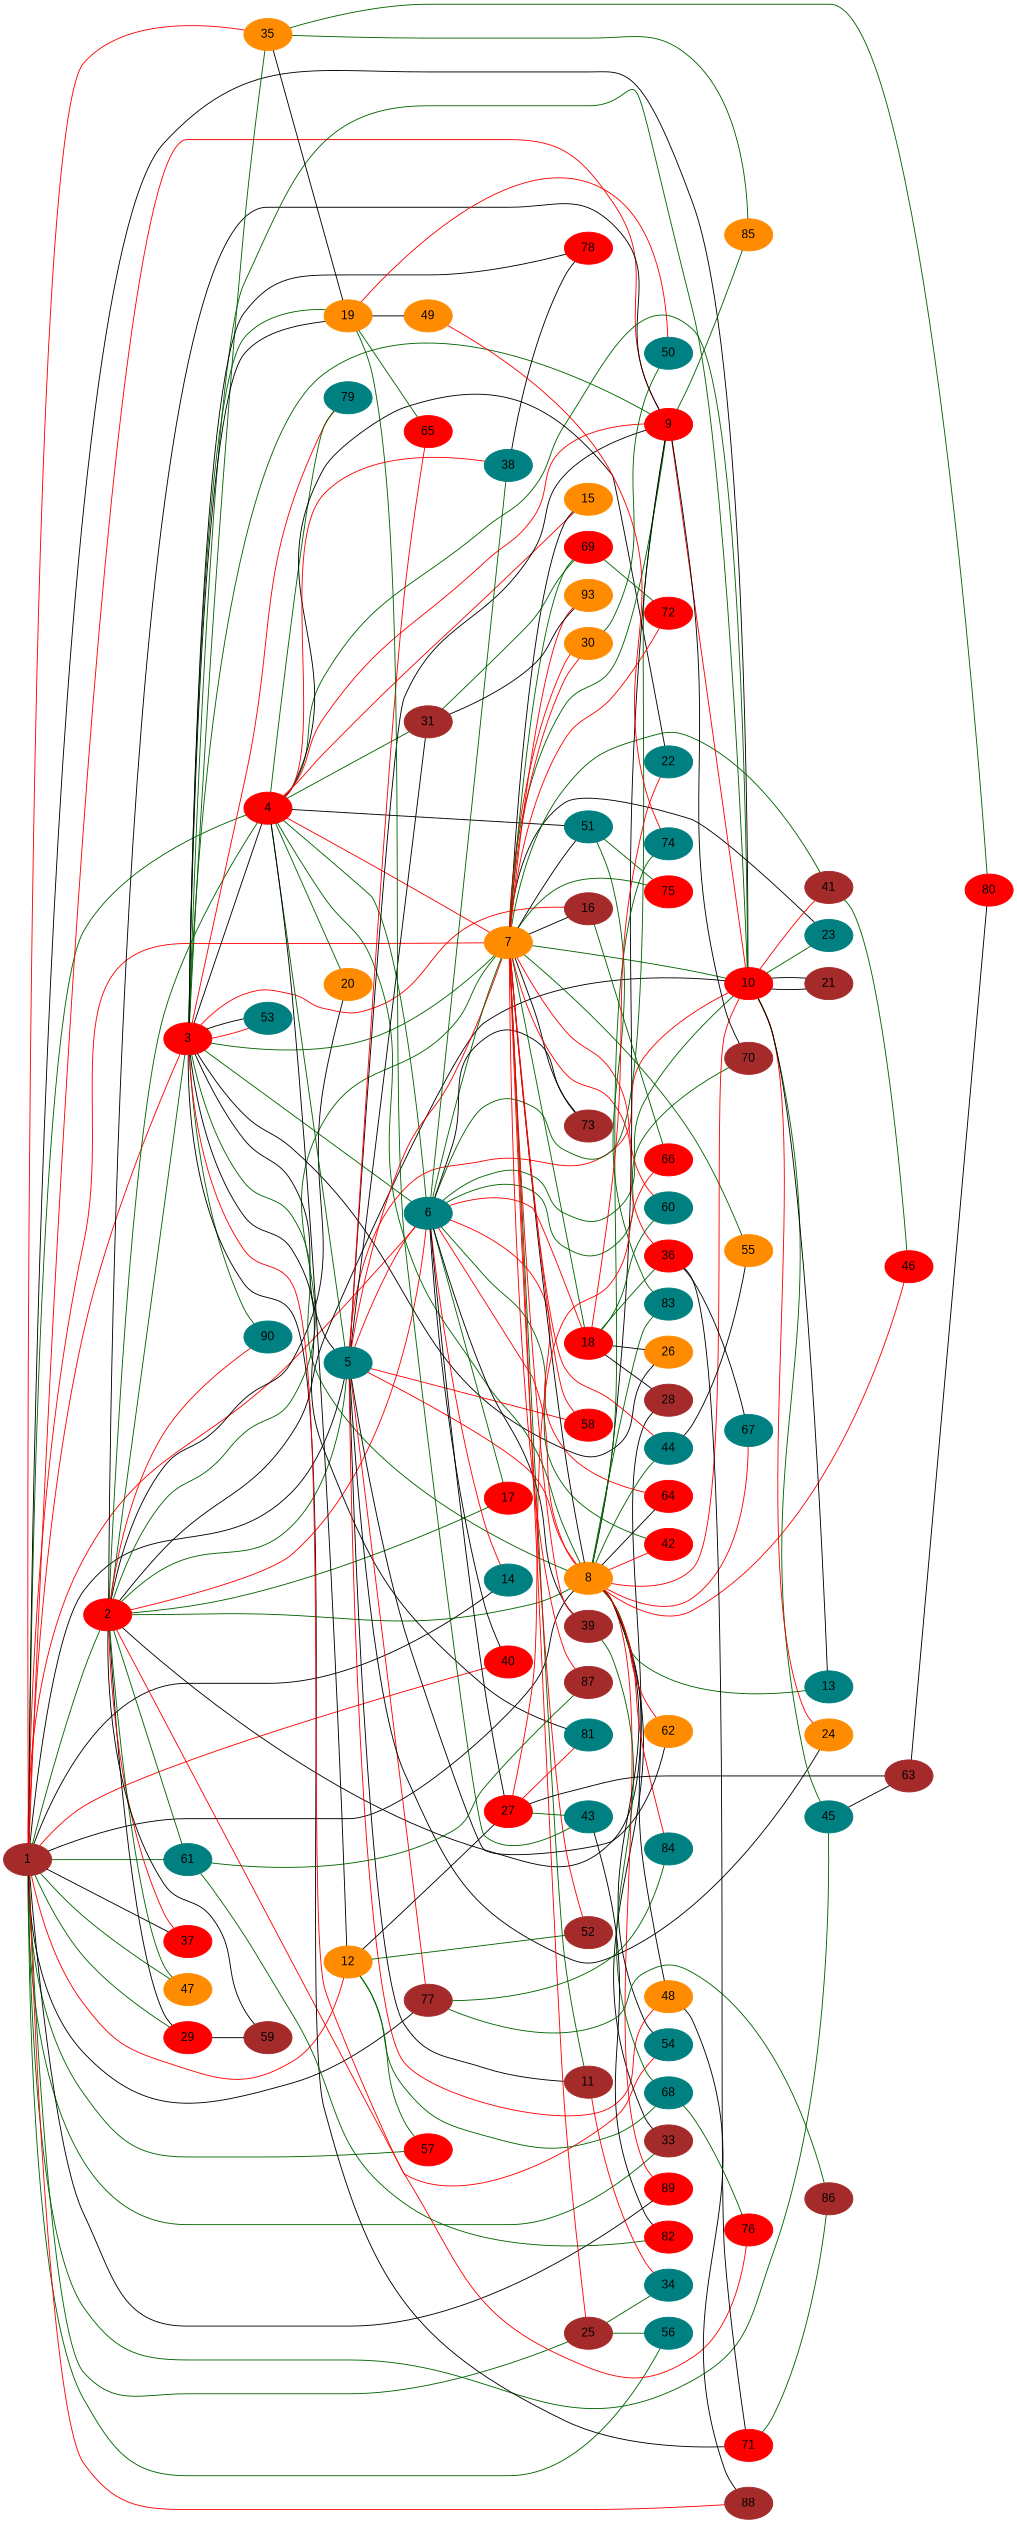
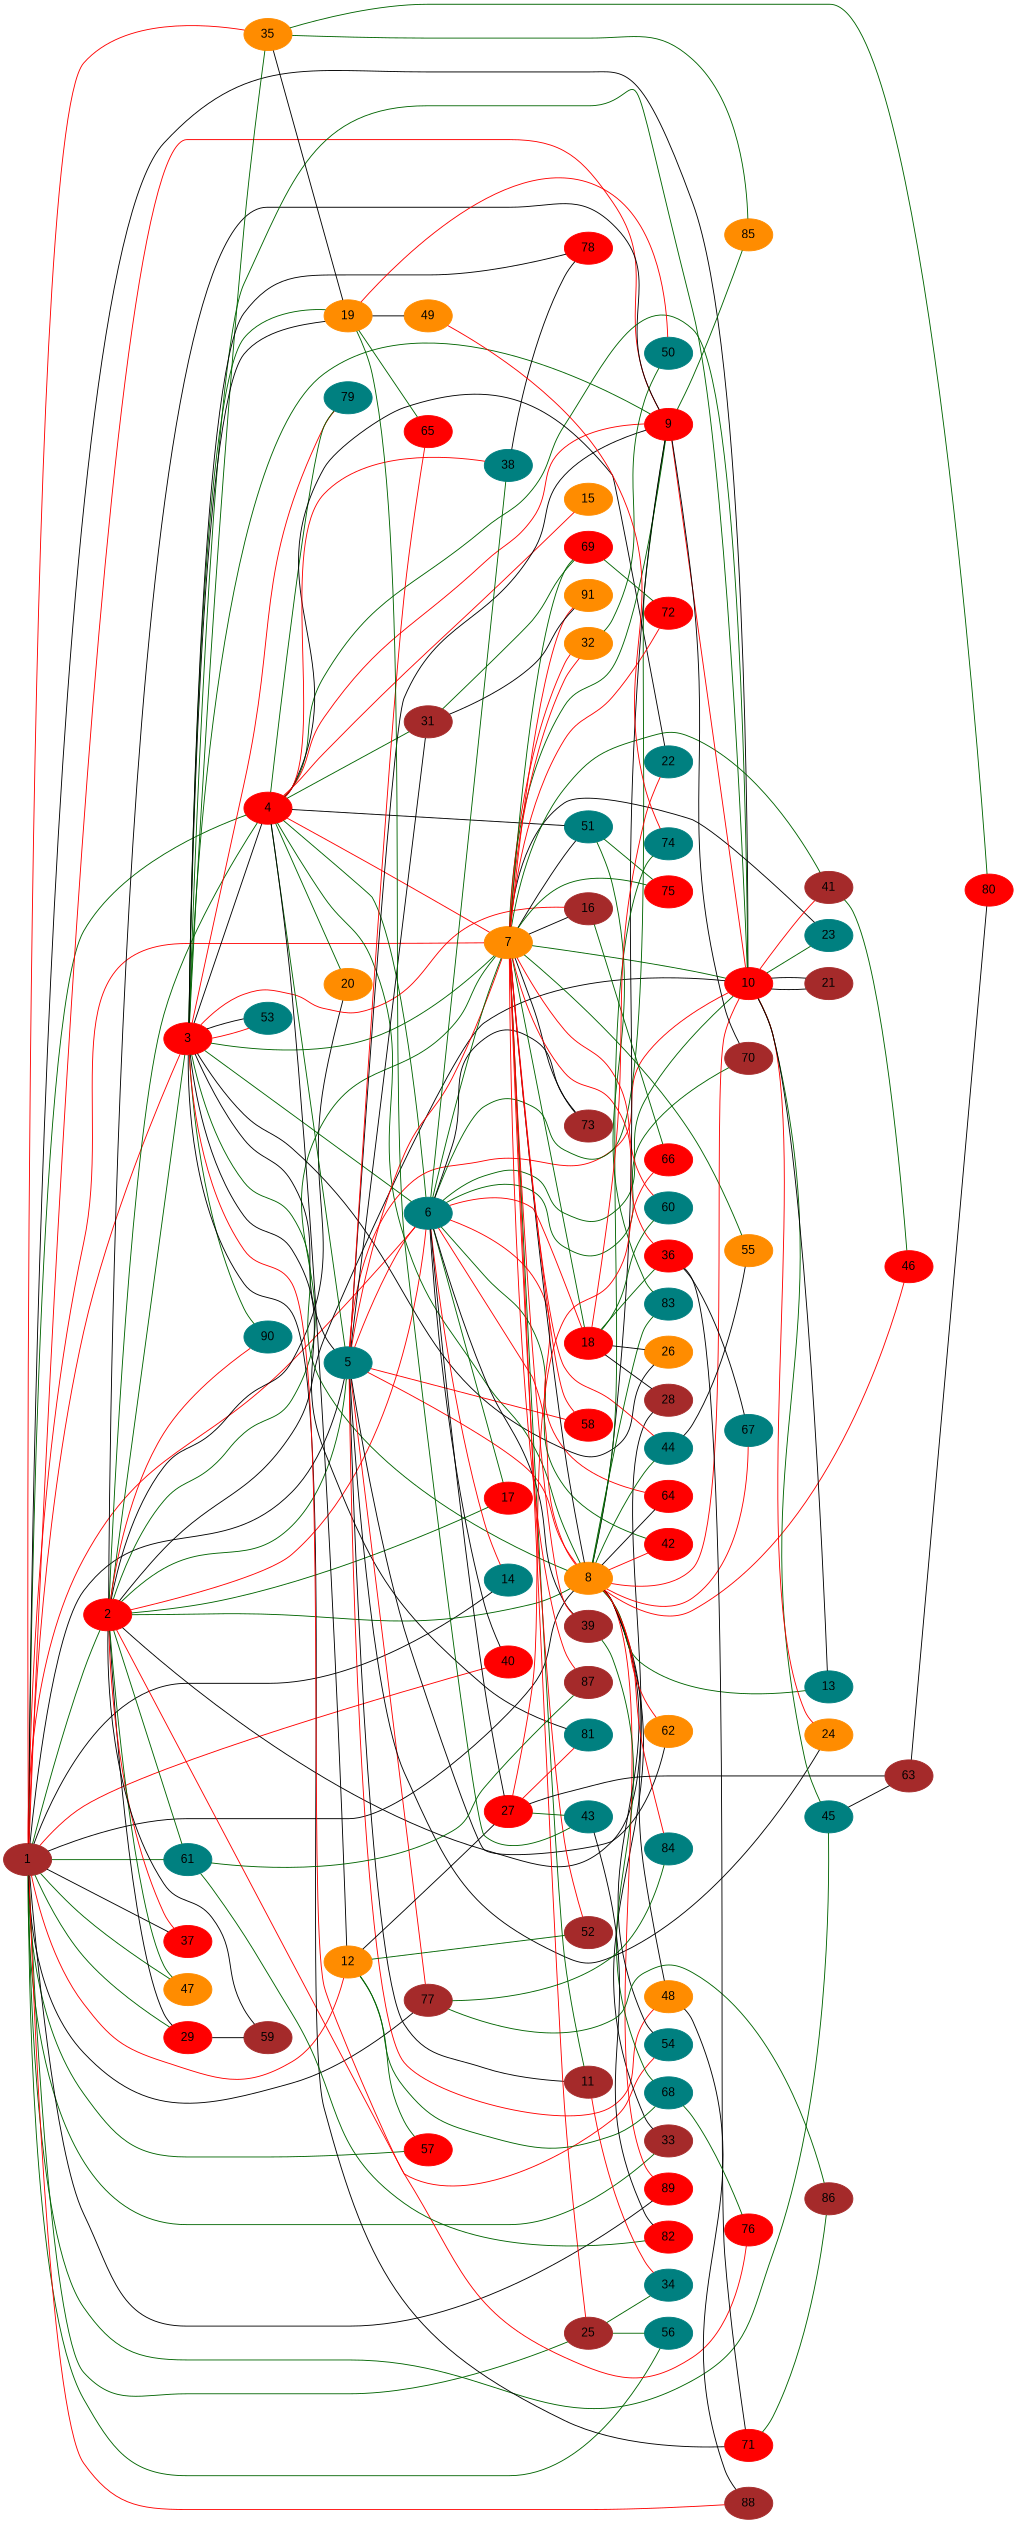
(588, 595) -> (588, 595)
(588, 643) -> (588, 643)
(528, 705) -> none
